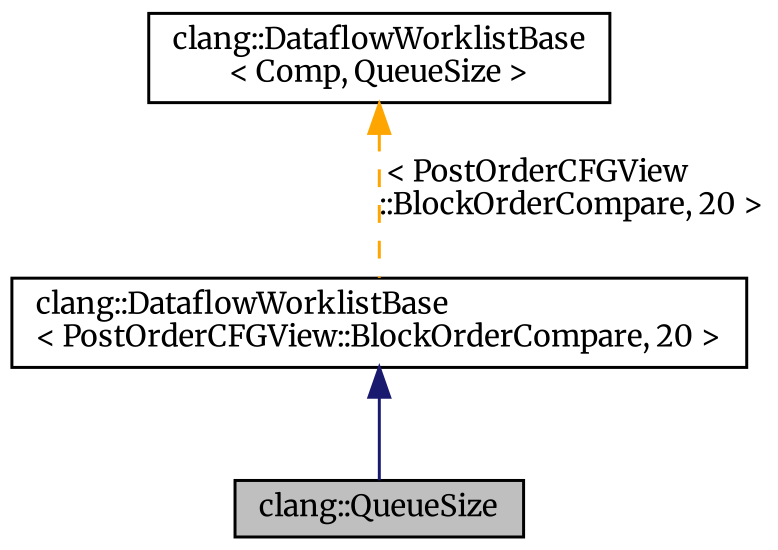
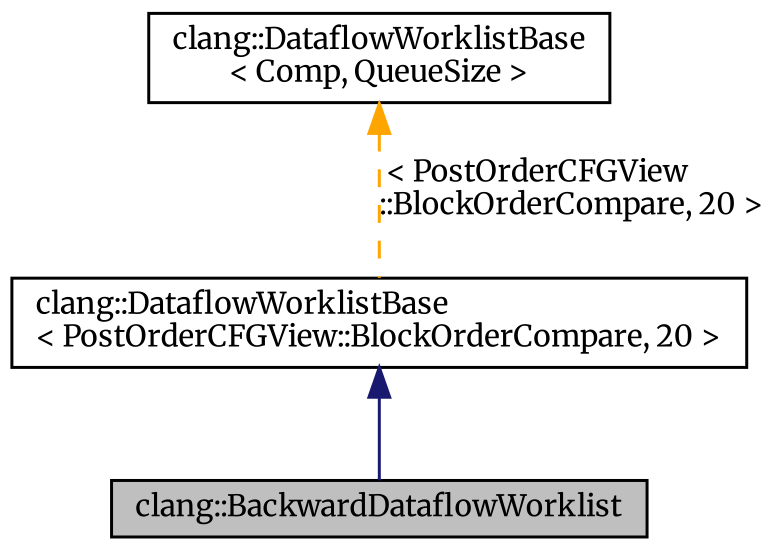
(379, 509) -> (379, 509)
